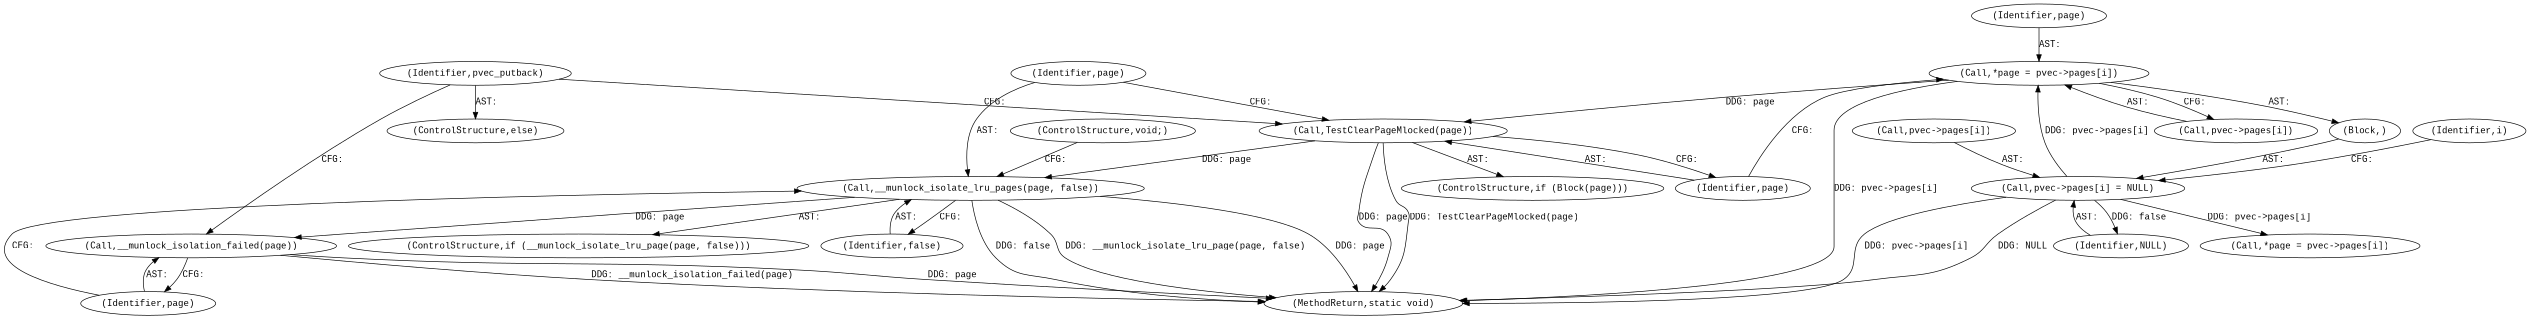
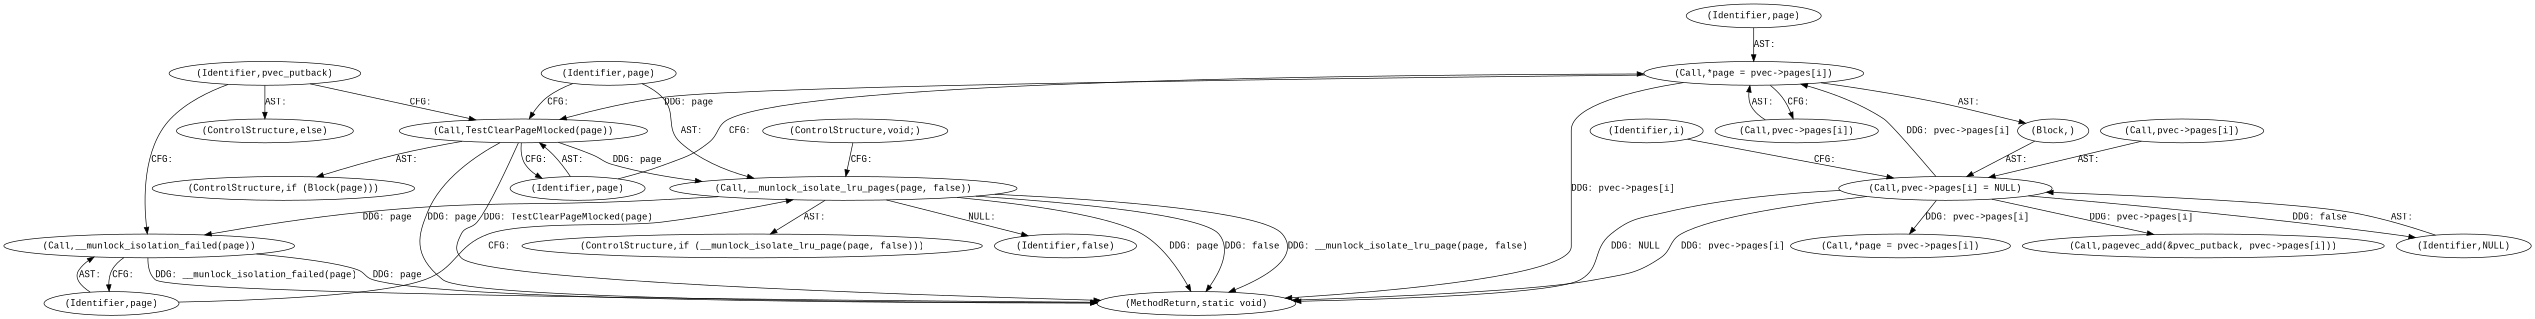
(893, 216) -> none
(953, 217) -> (985, 217)
none -> (2203, 246)
